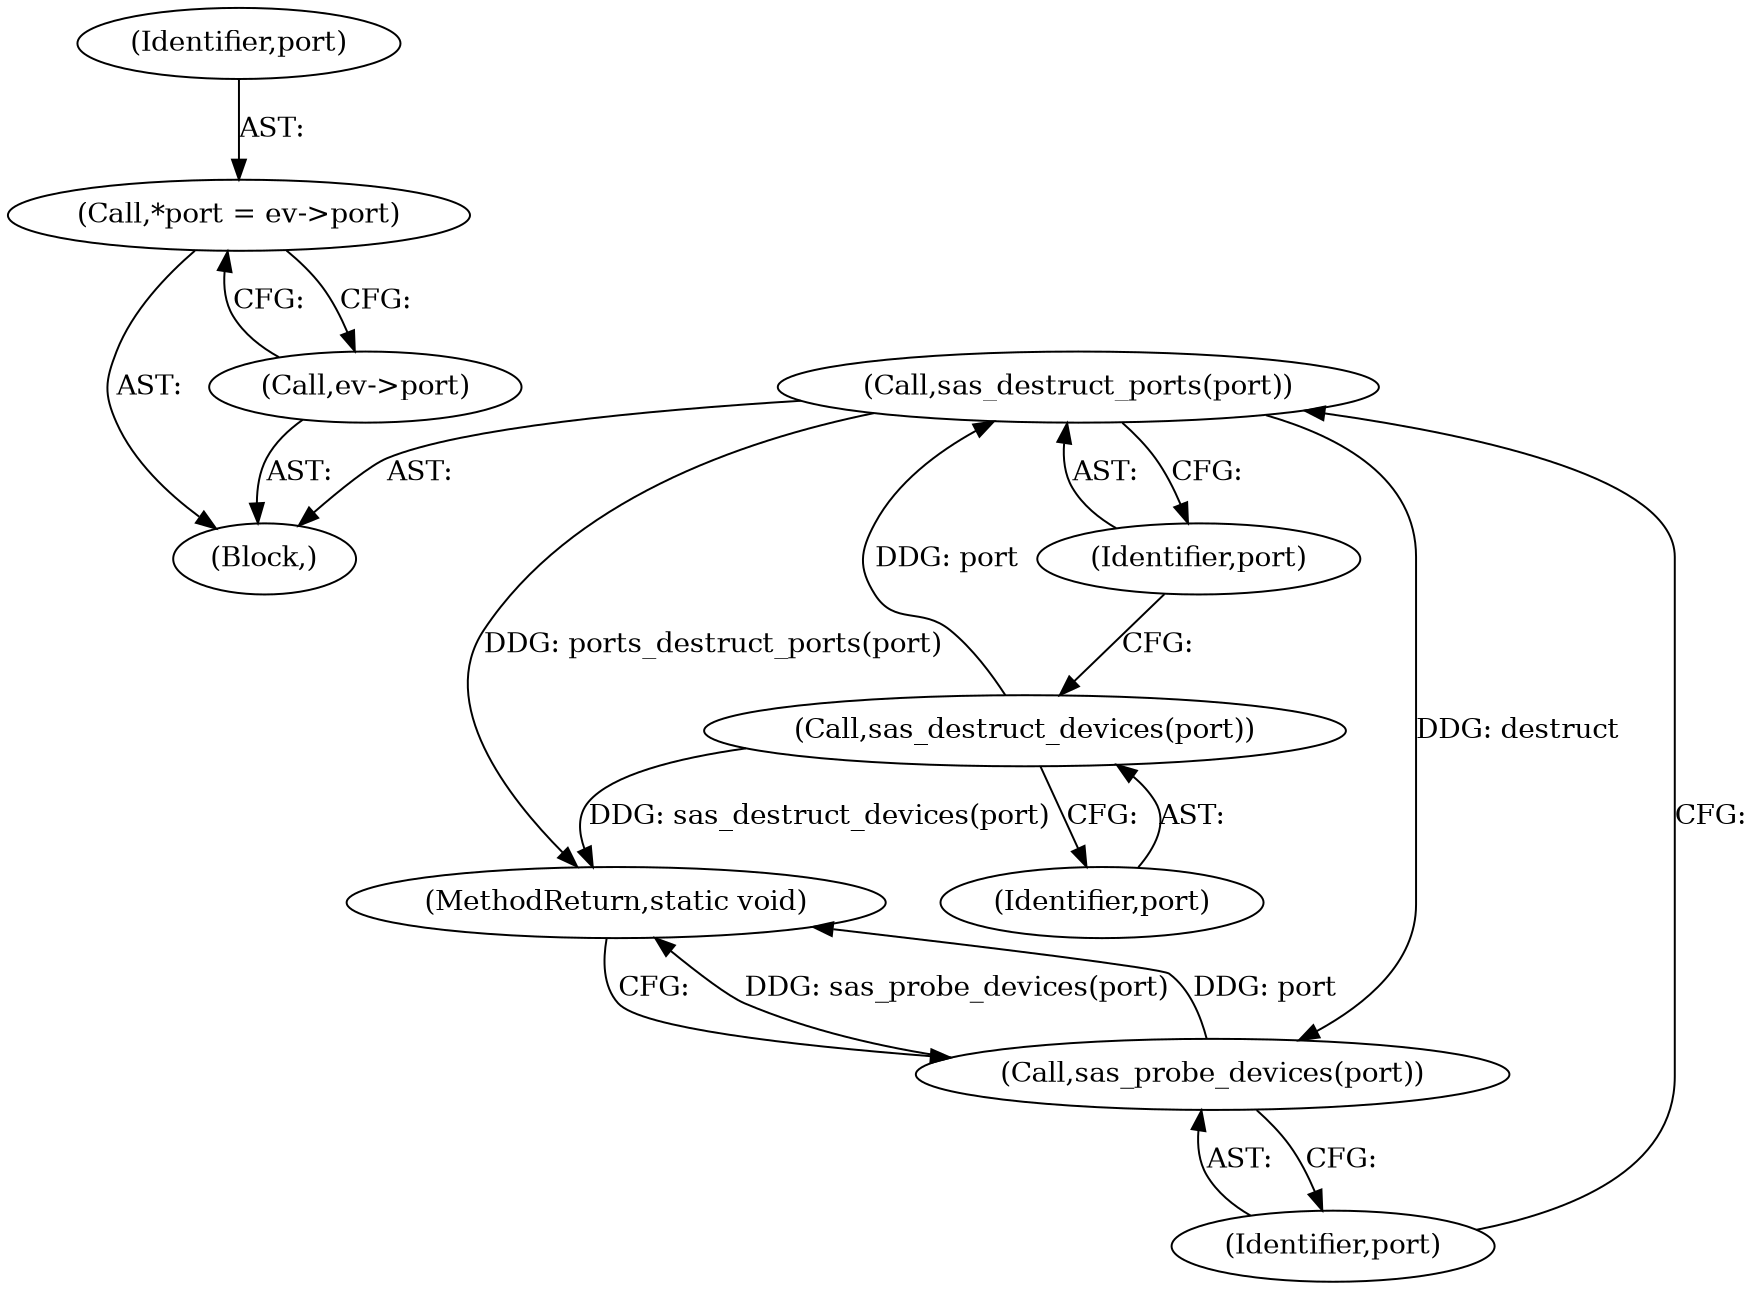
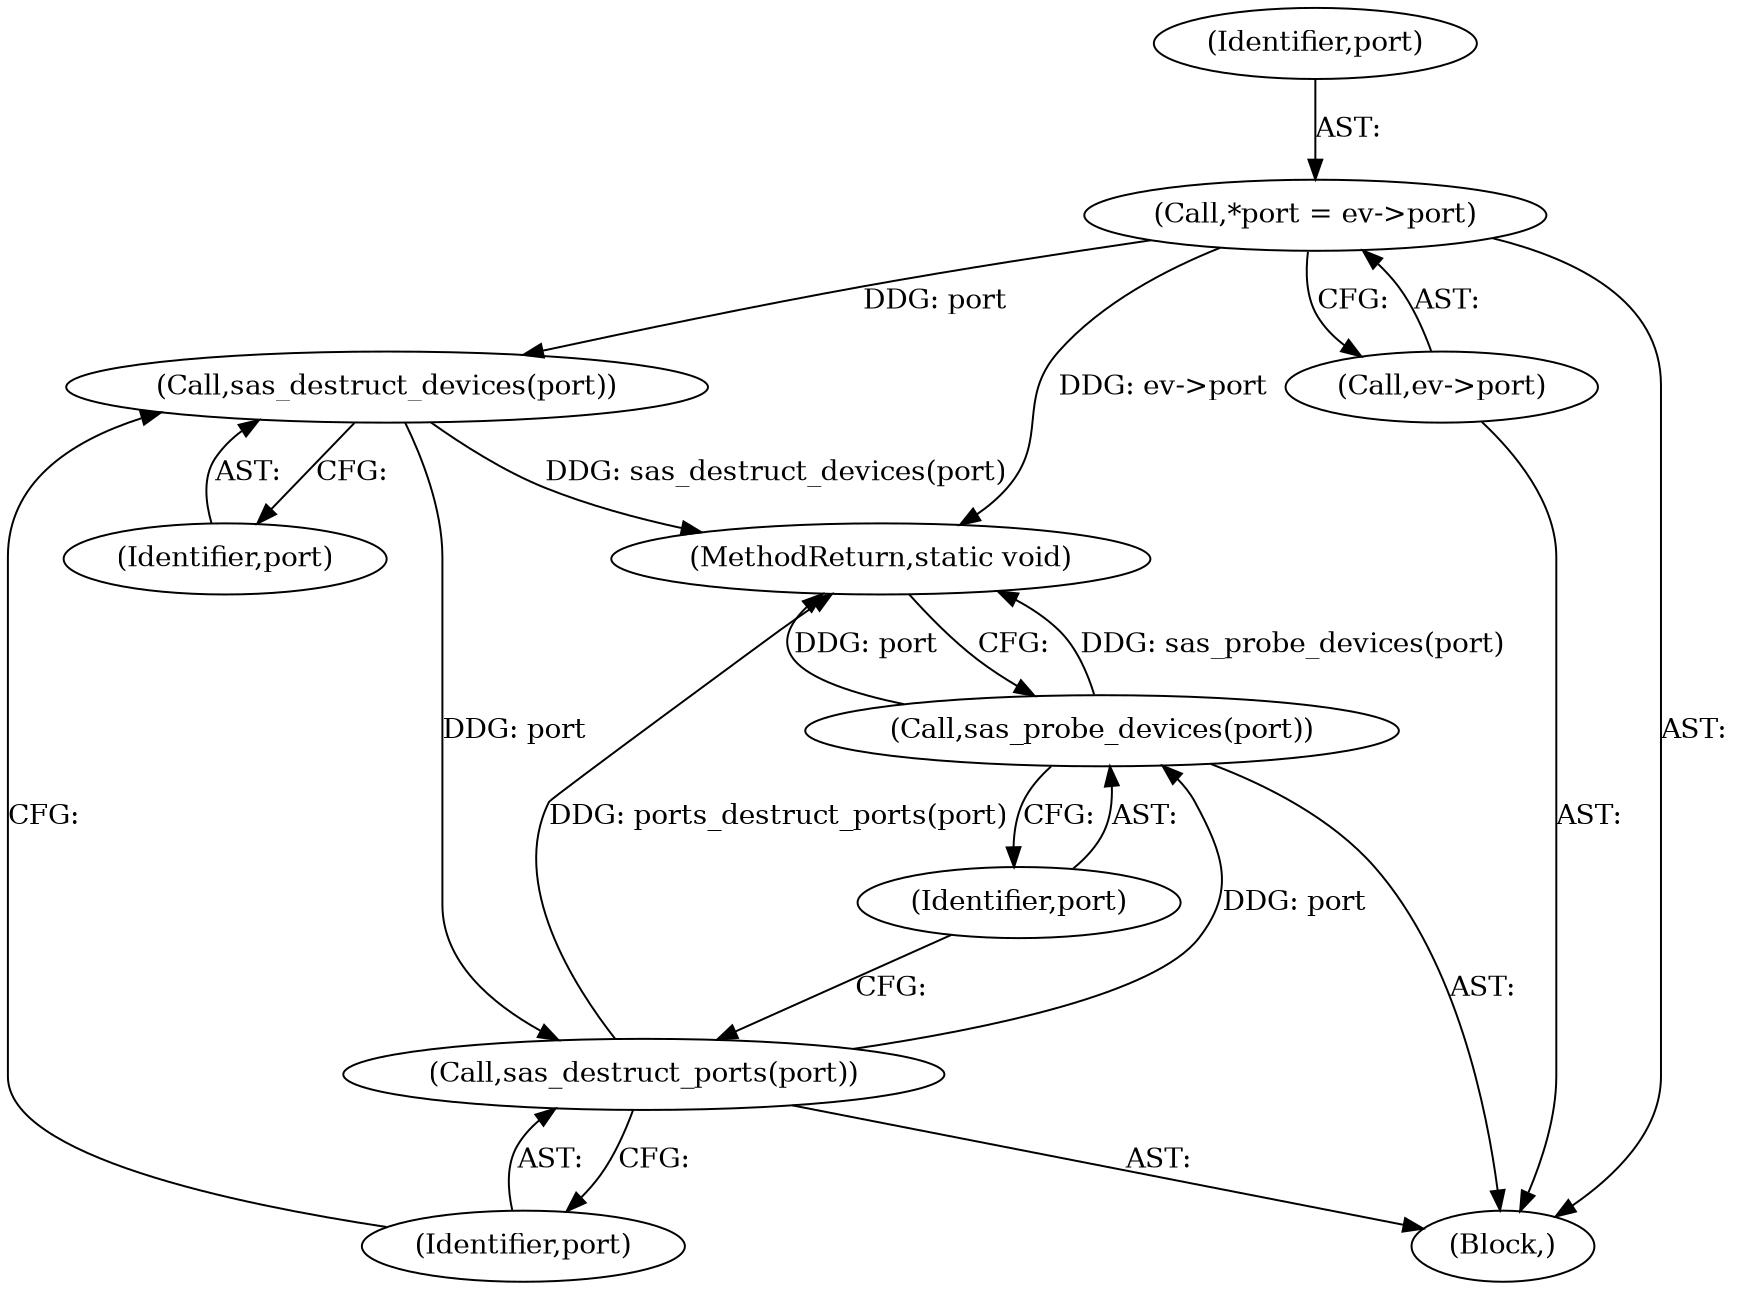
none -> (846, 290)
(274, 301) -> (1452, 301)
none -> (1060, 350)
(1518, 731) -> (1295, 903)
none -> (1418, 931)
